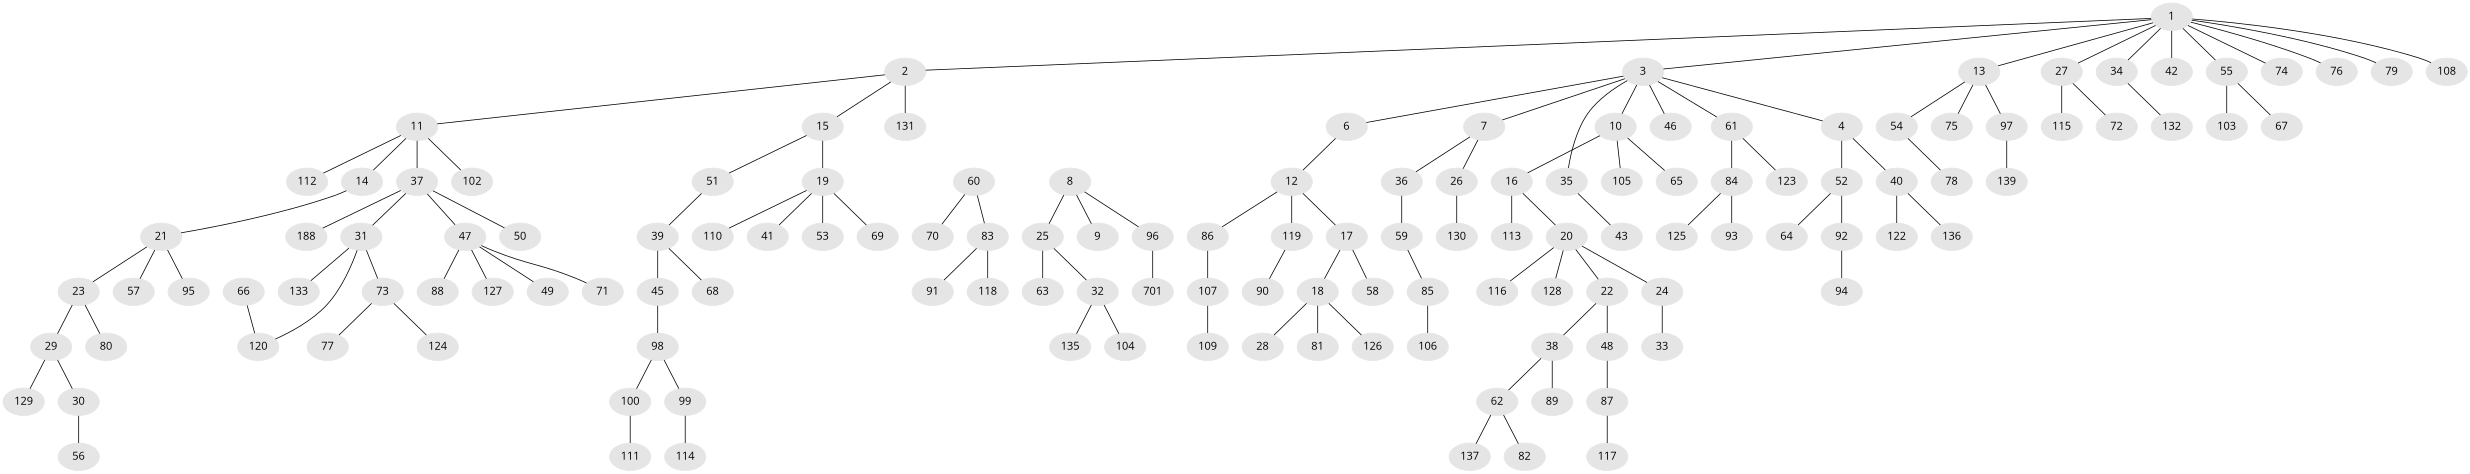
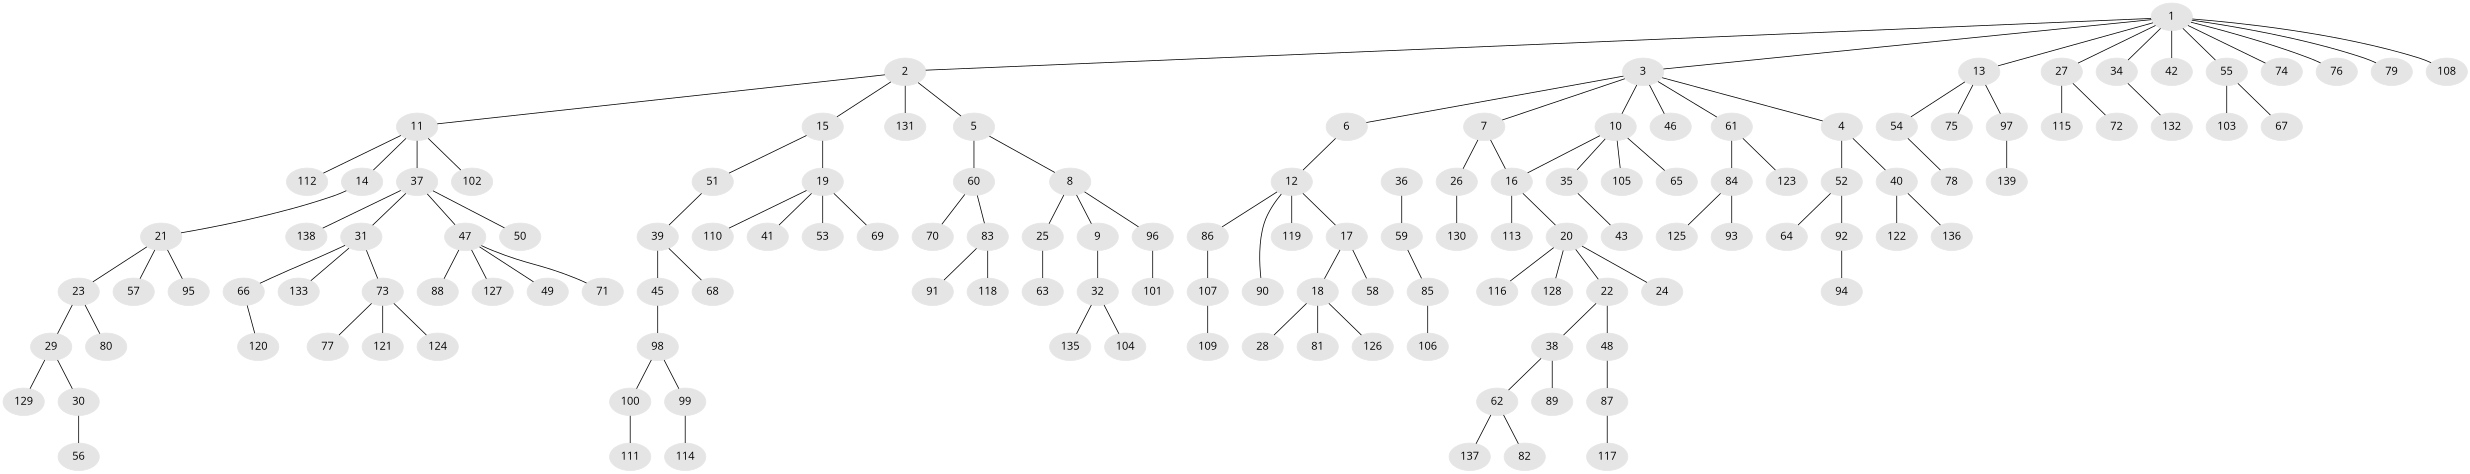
(1586, 116) -> (1591, 154)
none -> (974, 127)
(1443, 154) -> (1498, 154)
(306, 237) -> (306, 237)
(1070, 264) -> (1098, 264)
(1277, 264) -> (1262, 233)
(1153, 292) -> (1153, 292)
(327, 305) -> (302, 264)
none -> (383, 347)
(1662, 347) -> none
